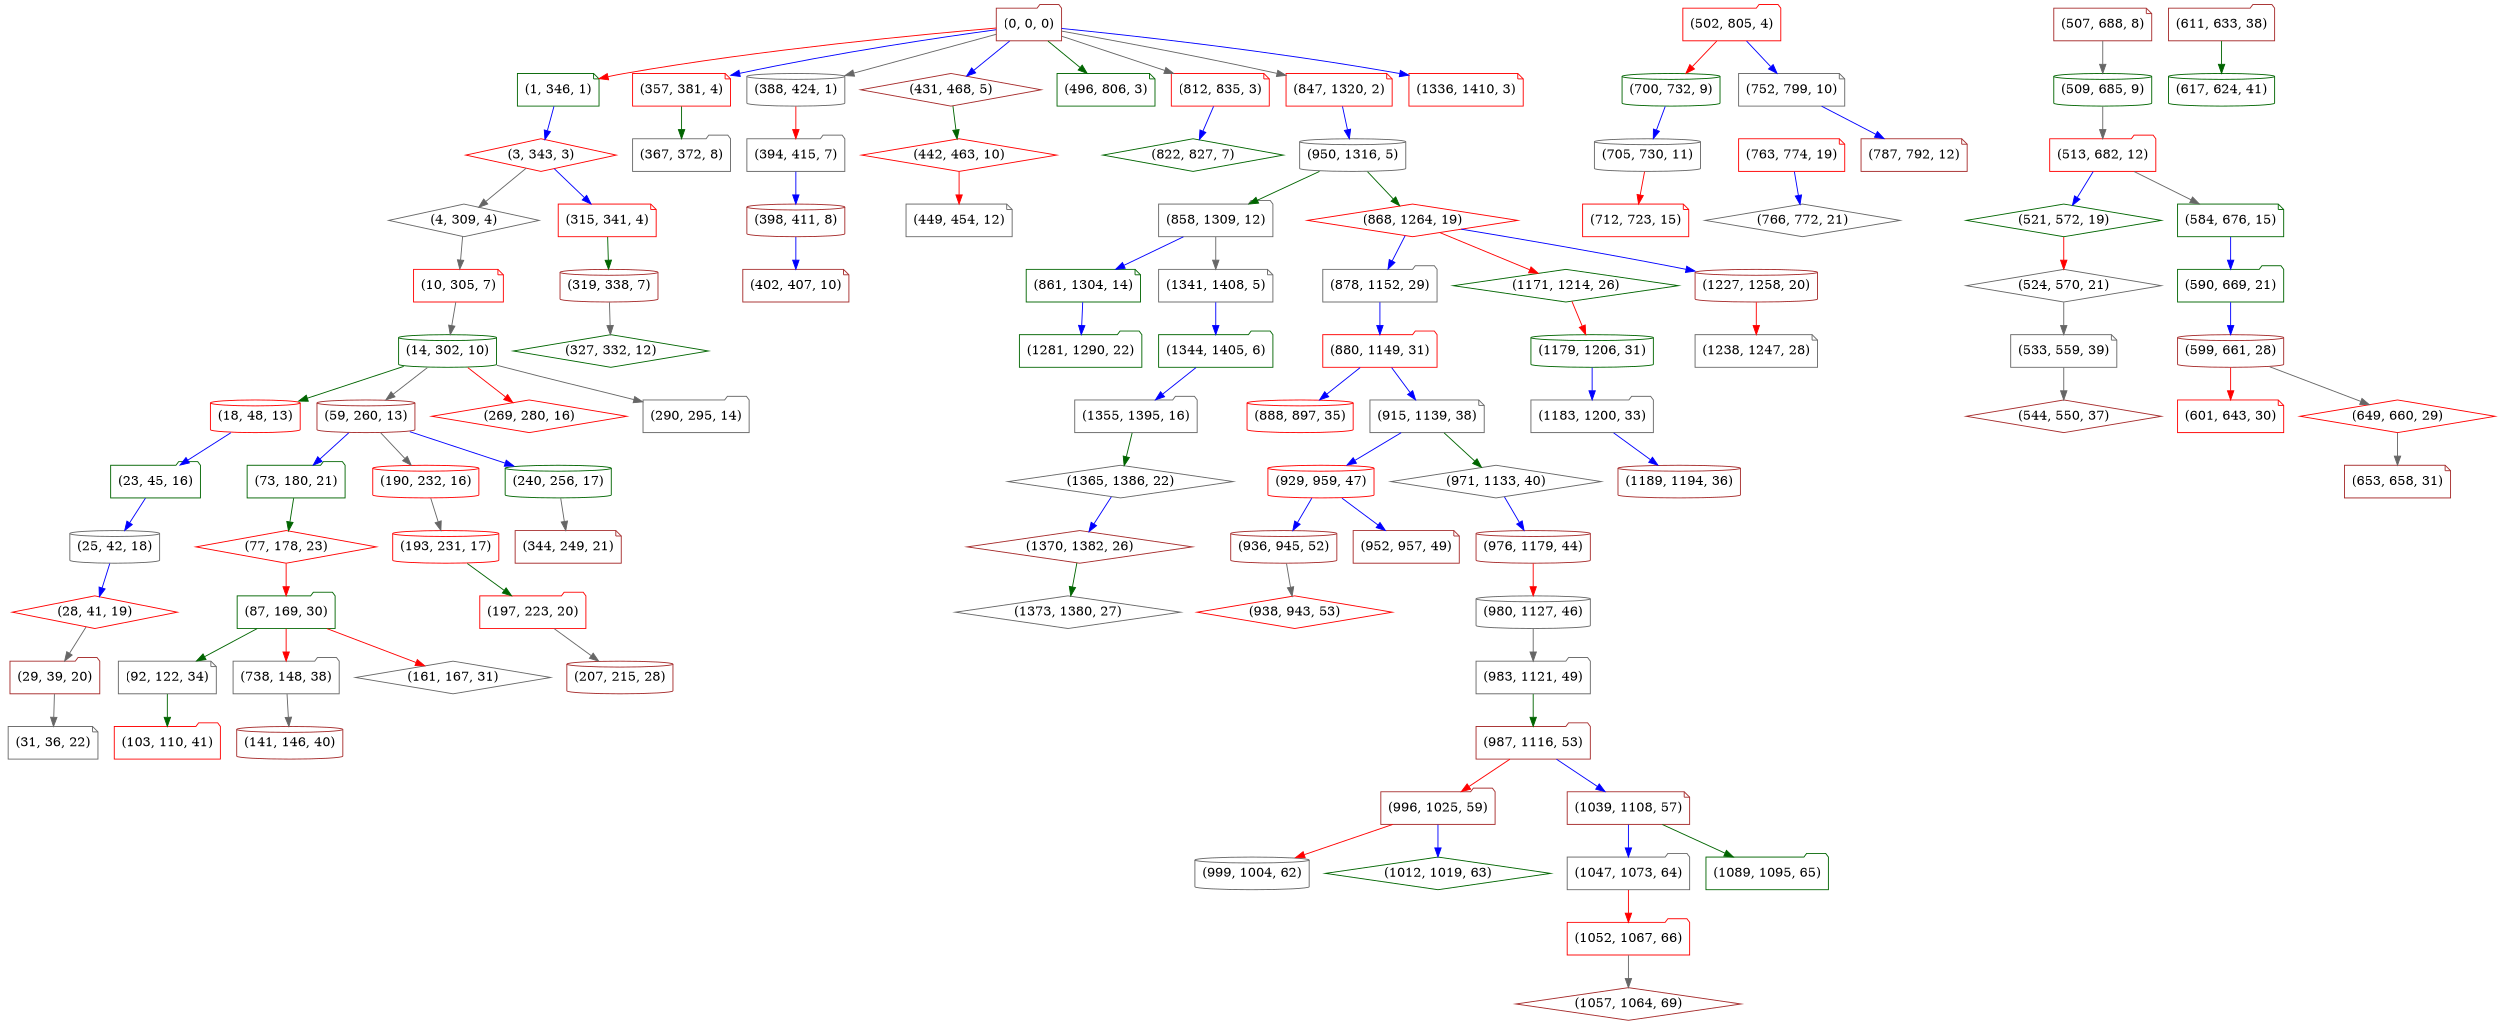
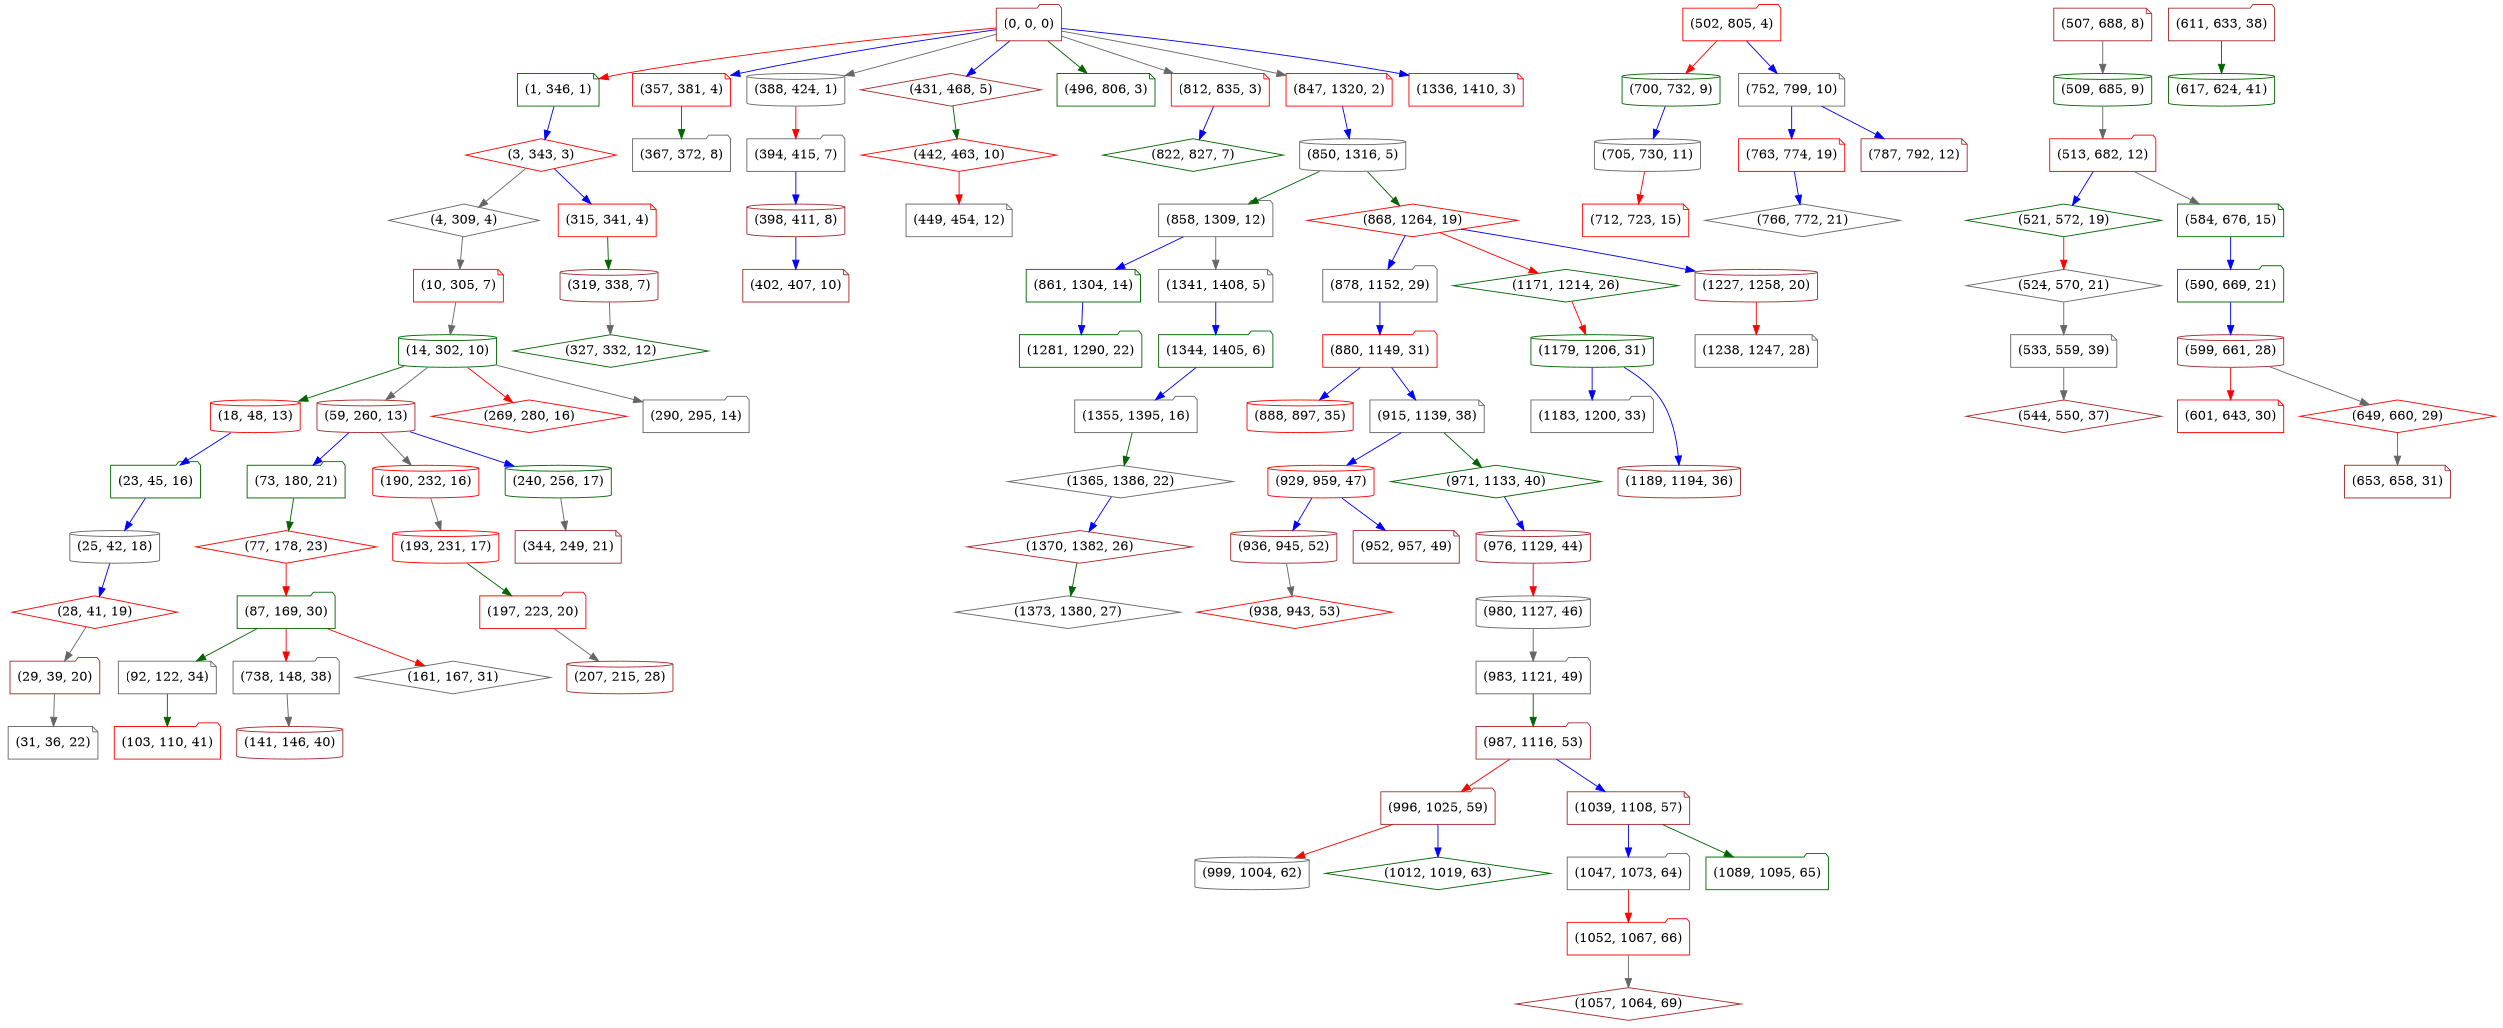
none -> (1792, 118)
(1353, 155) -> (1353, 155)
(1632, 446) -> (1664, 404)
(1496, 482) -> (1496, 482)
(1533, 547) -> (1533, 547)
